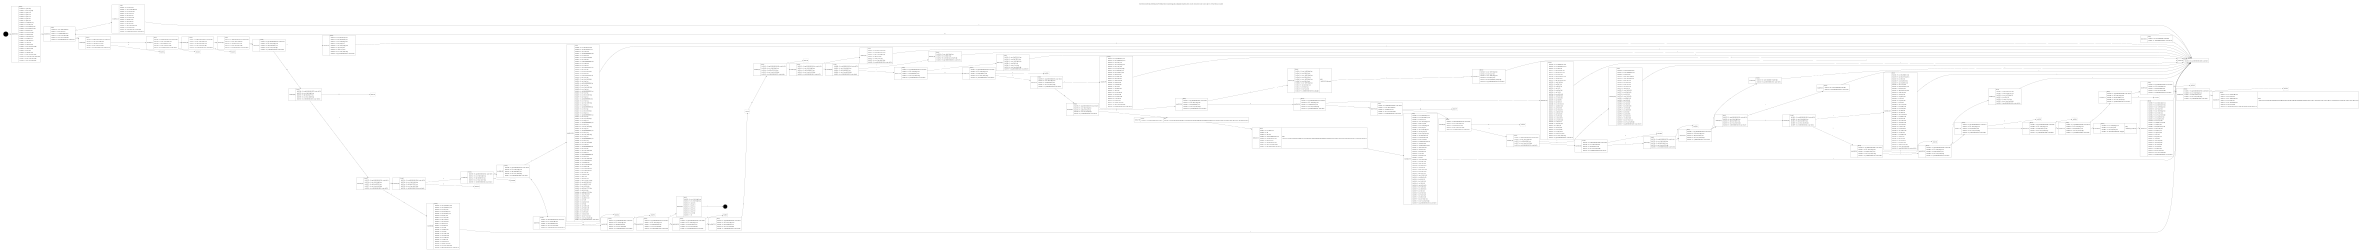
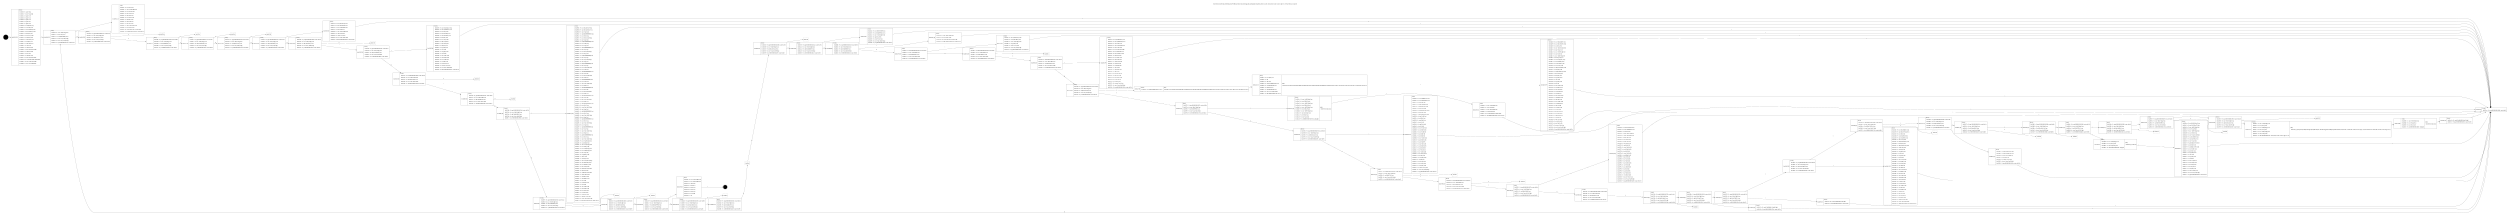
none -> (269, 34)
none -> (2415, 124)
(1660, 134) -> none
